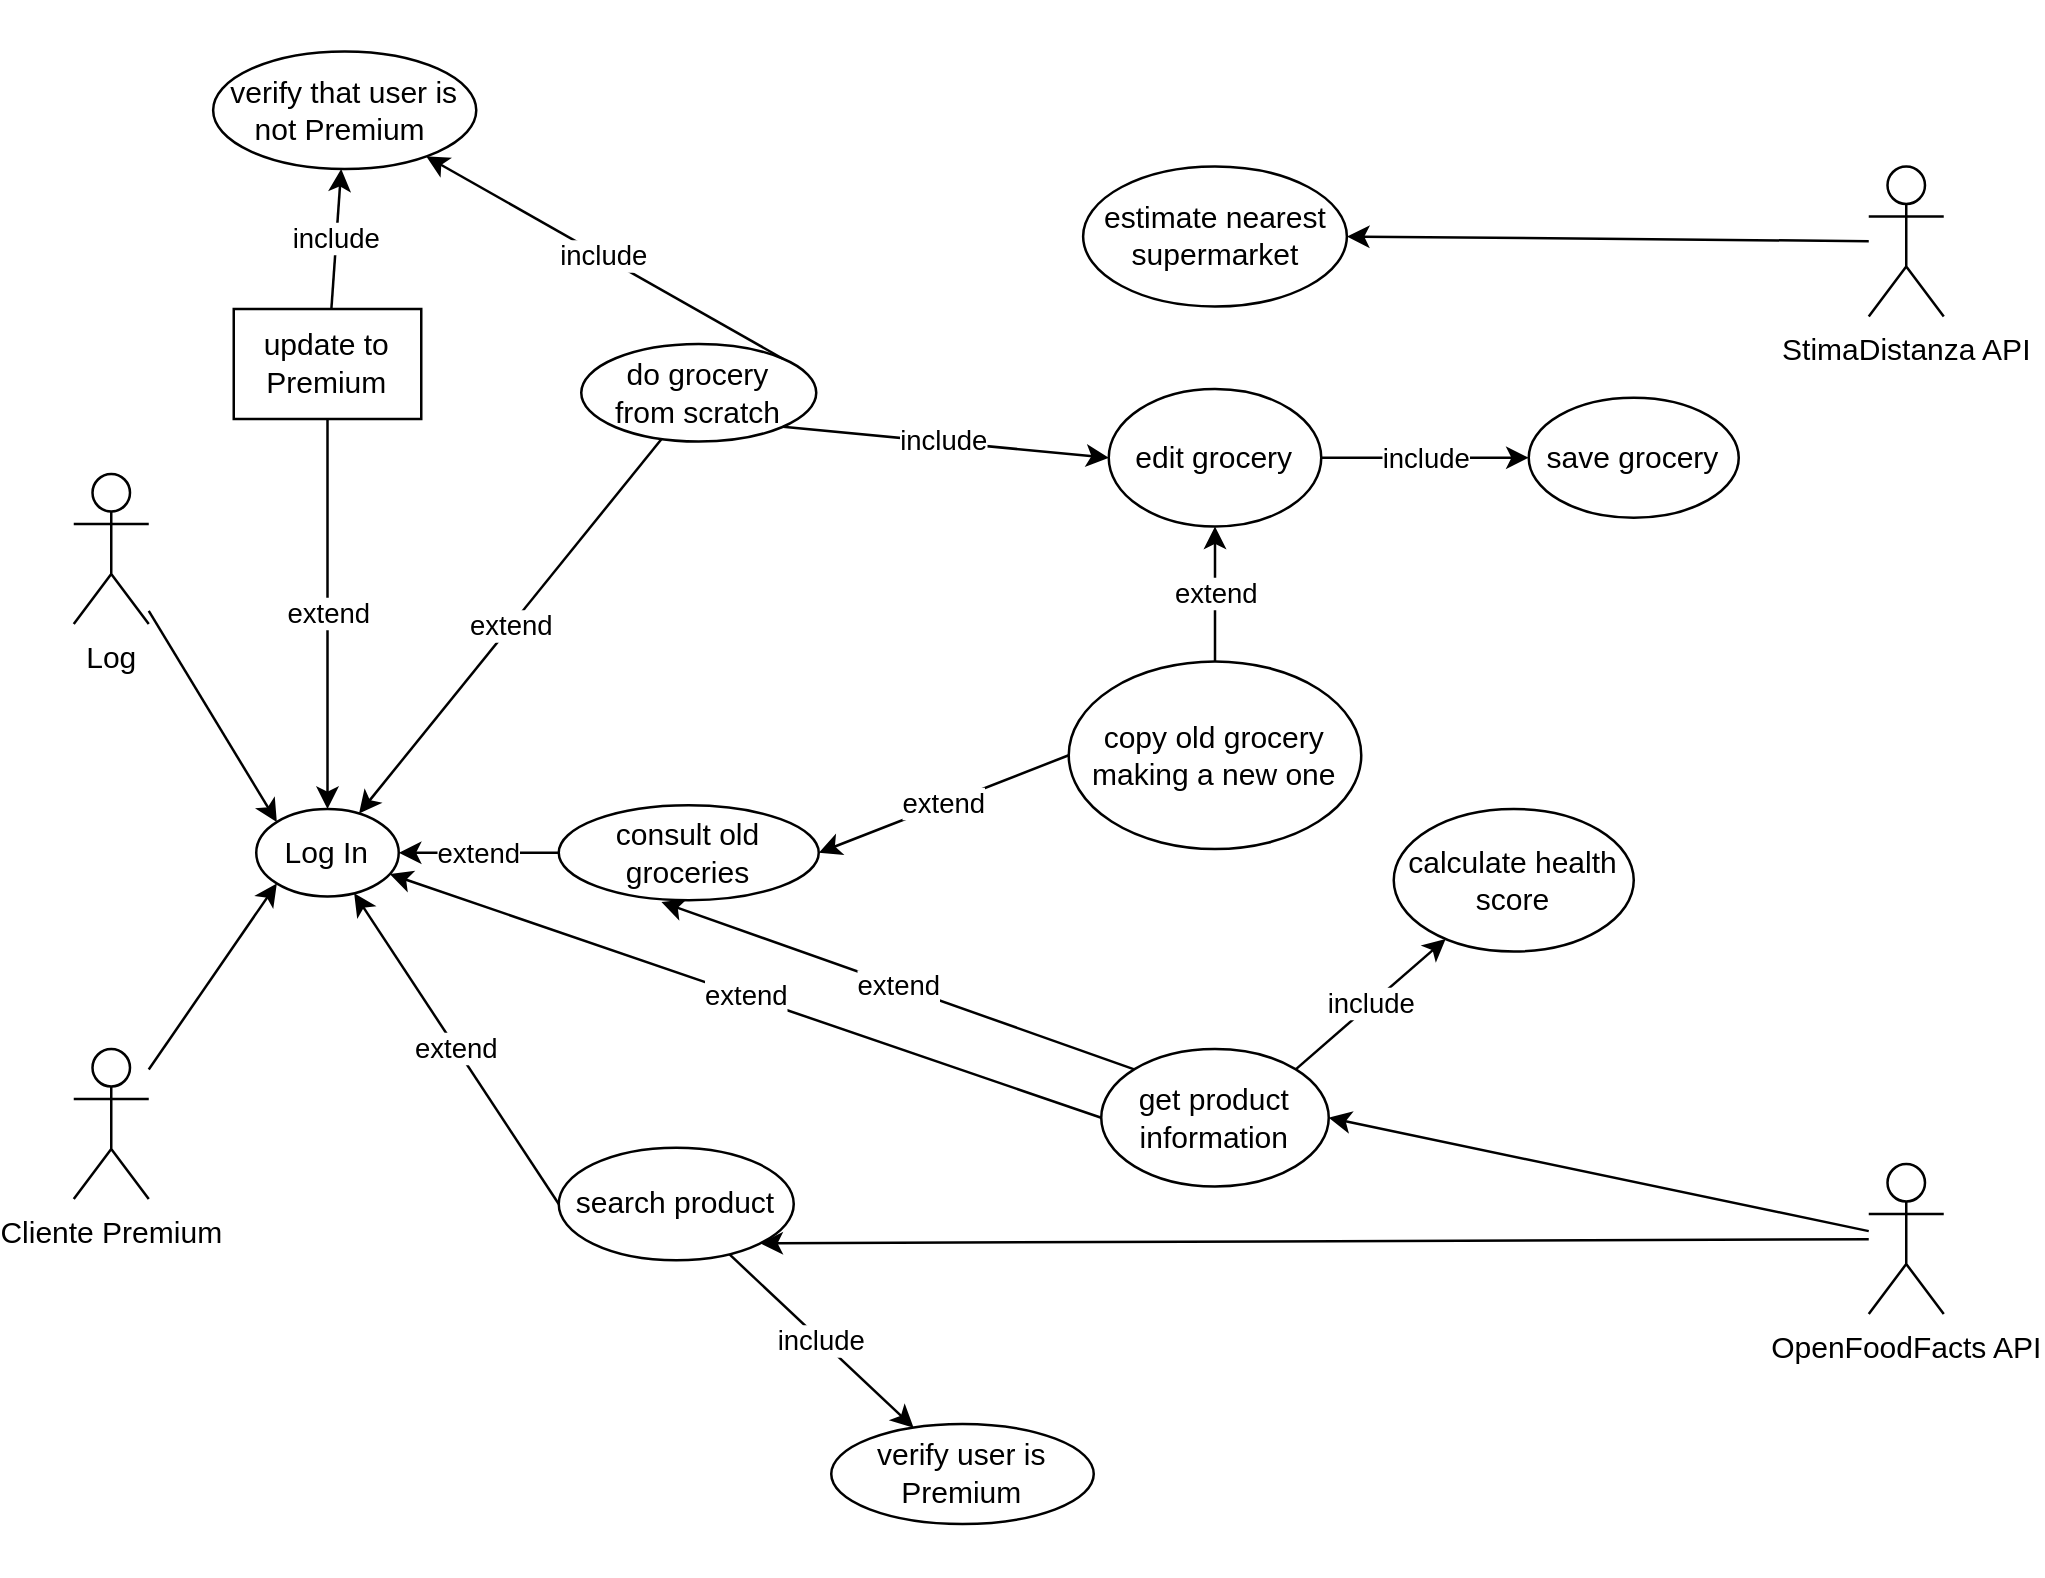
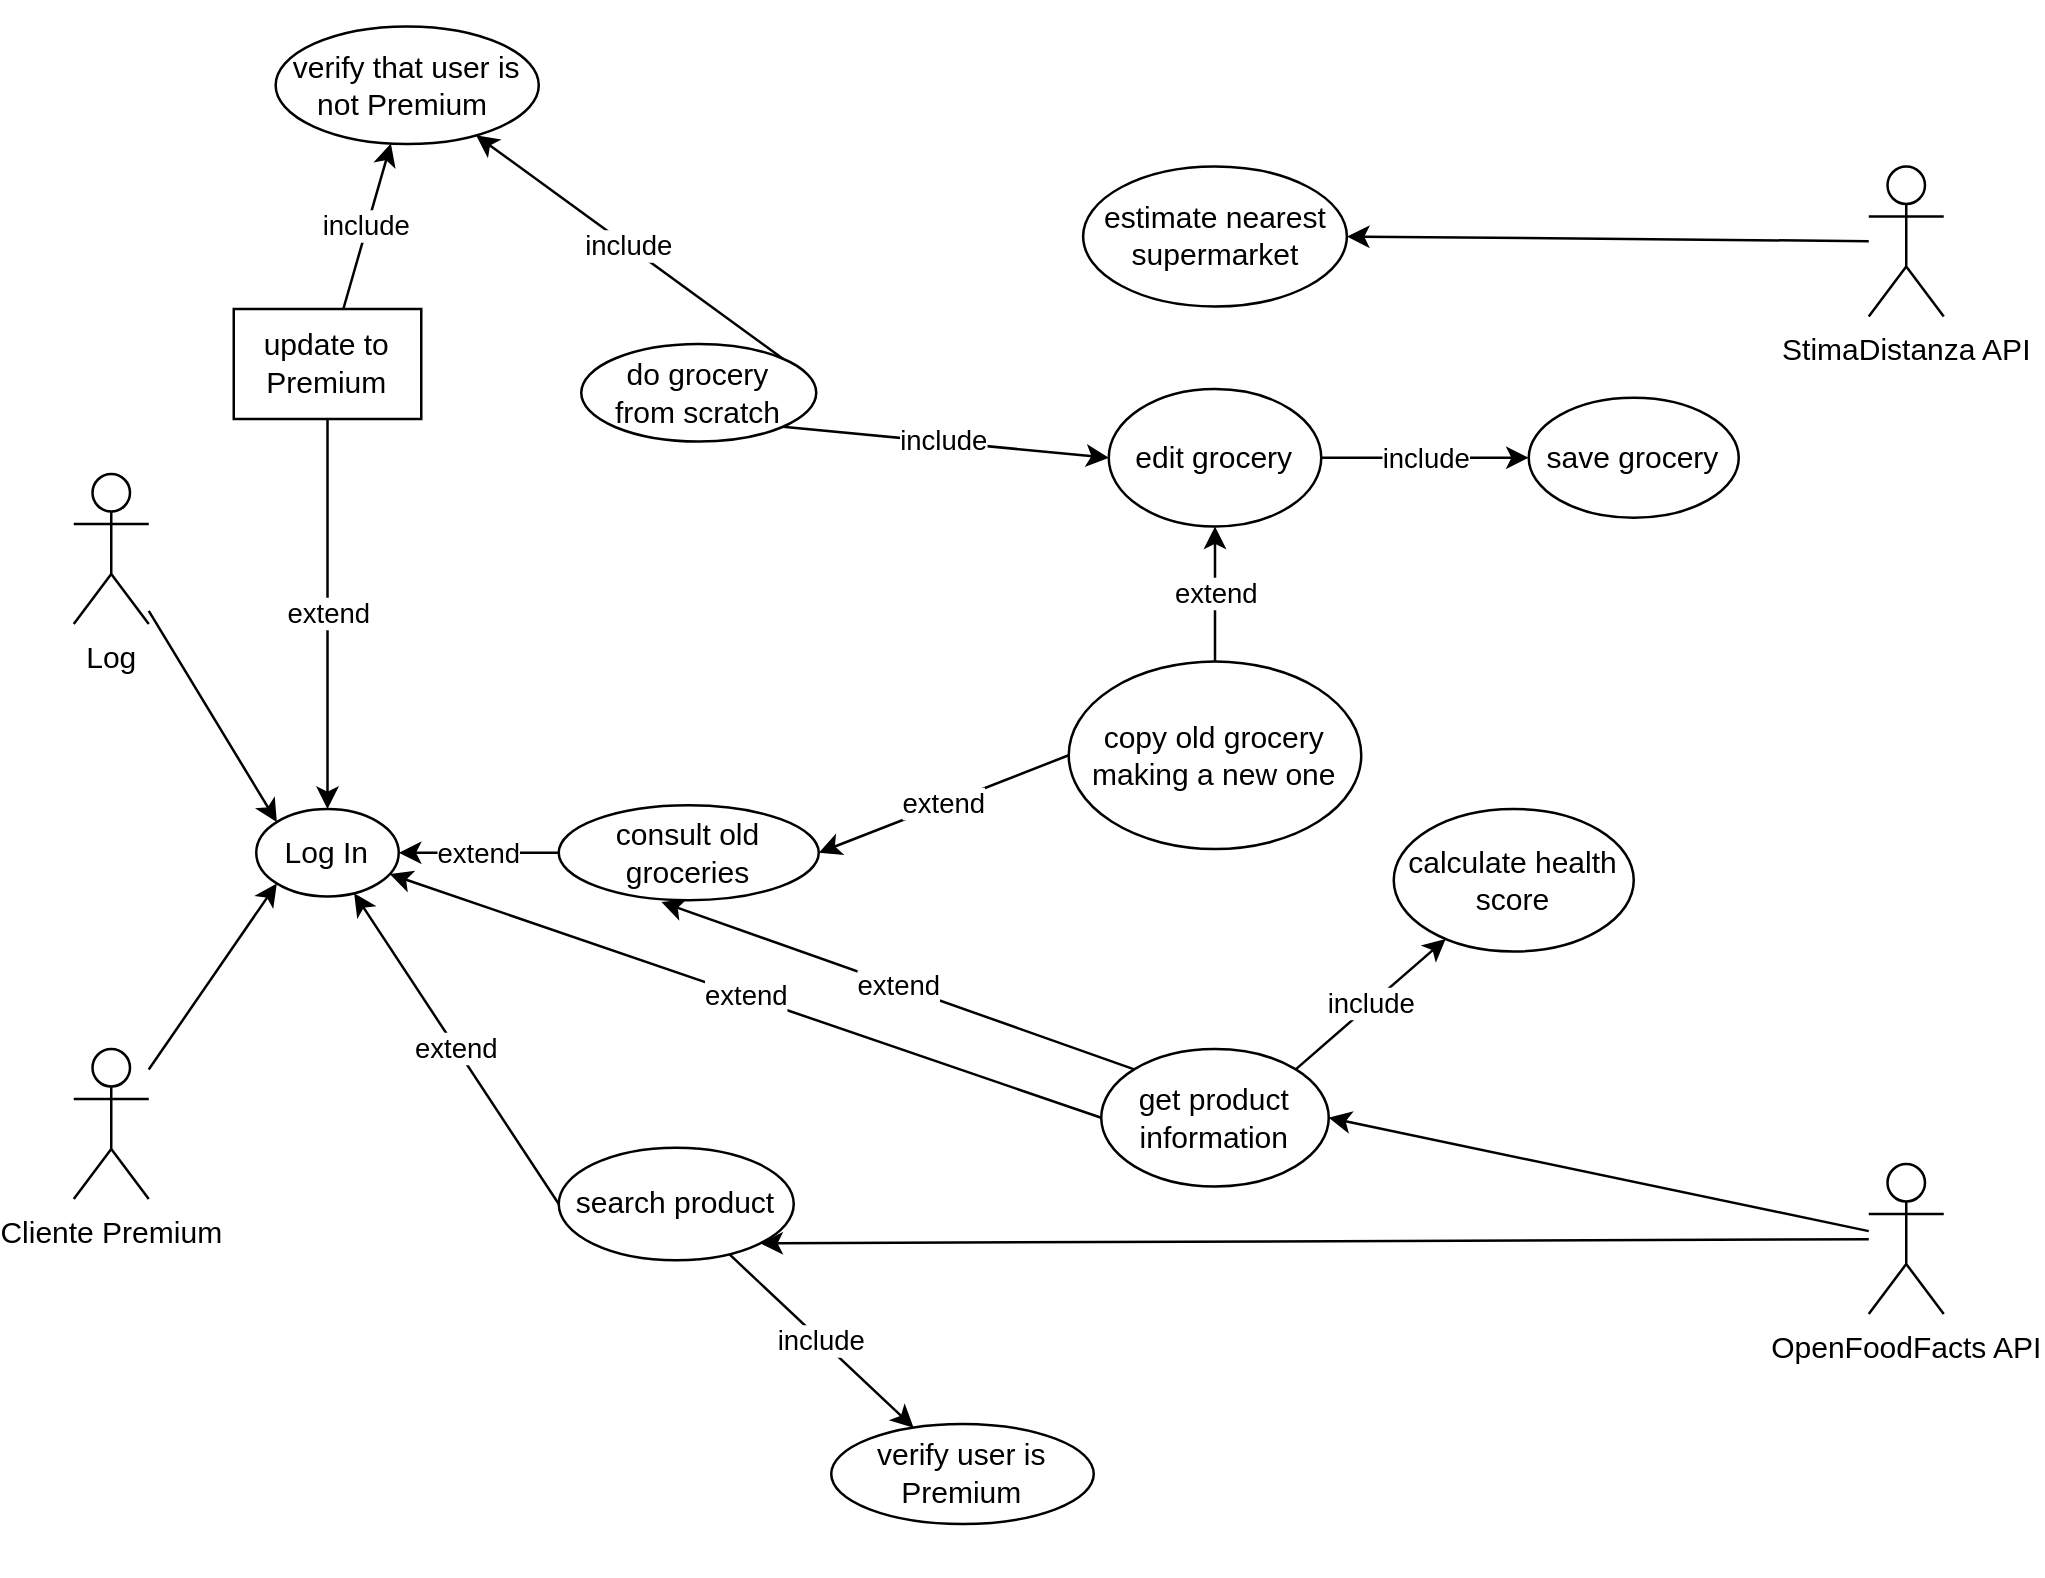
(345, 110) -> (407, 85)
(443, 709) -> none
